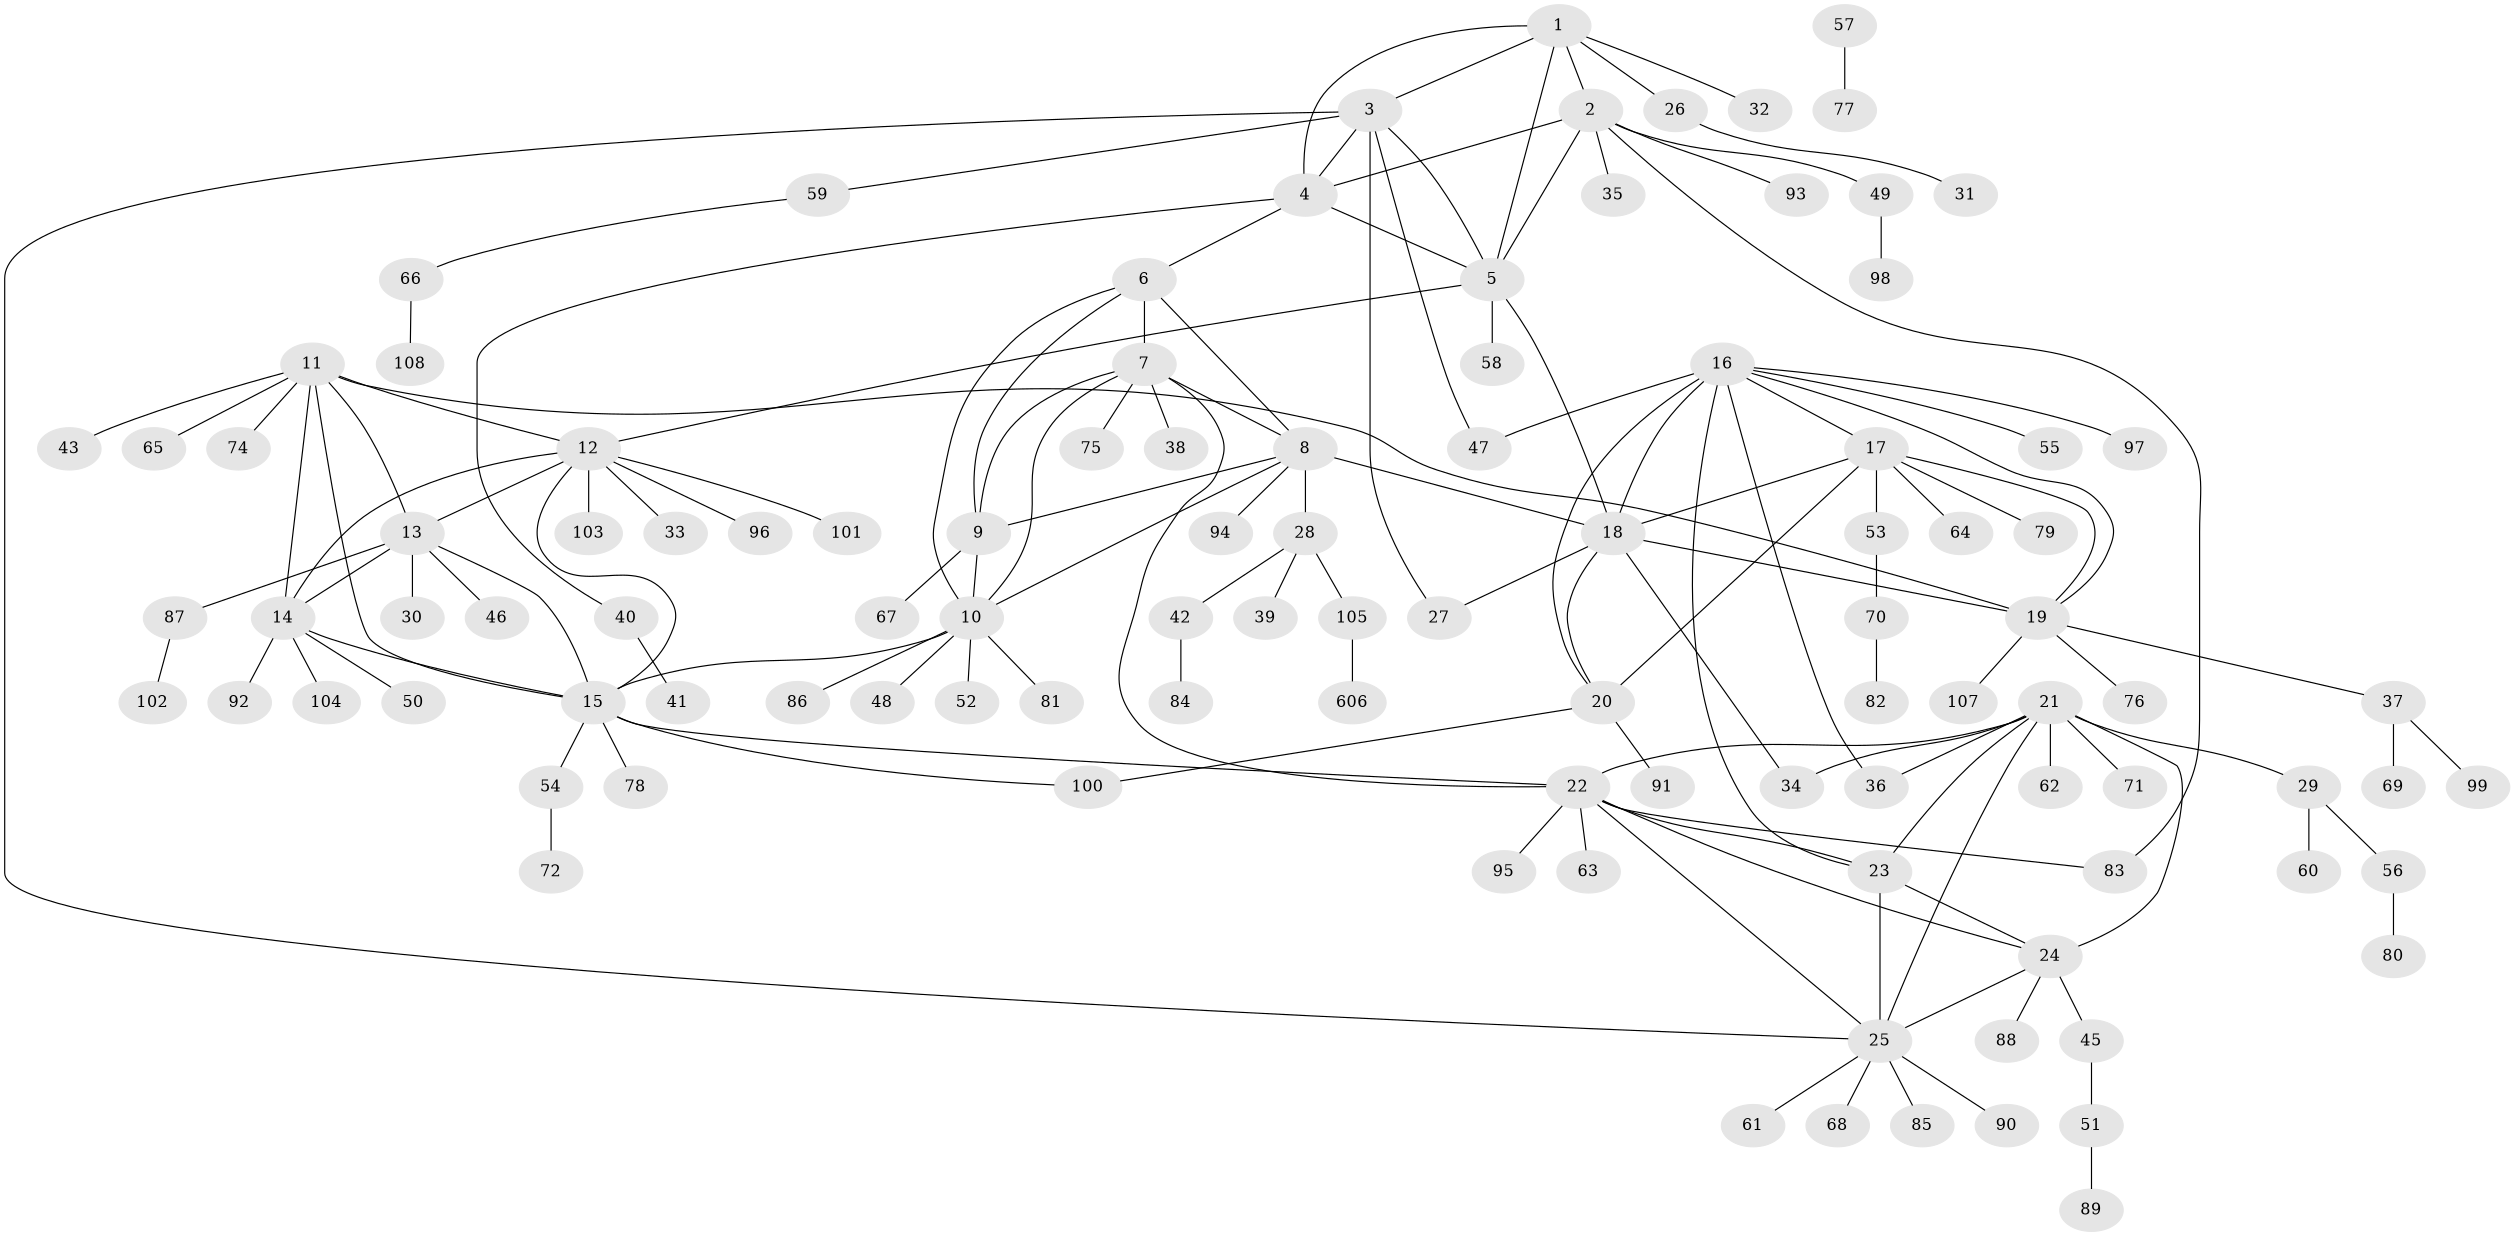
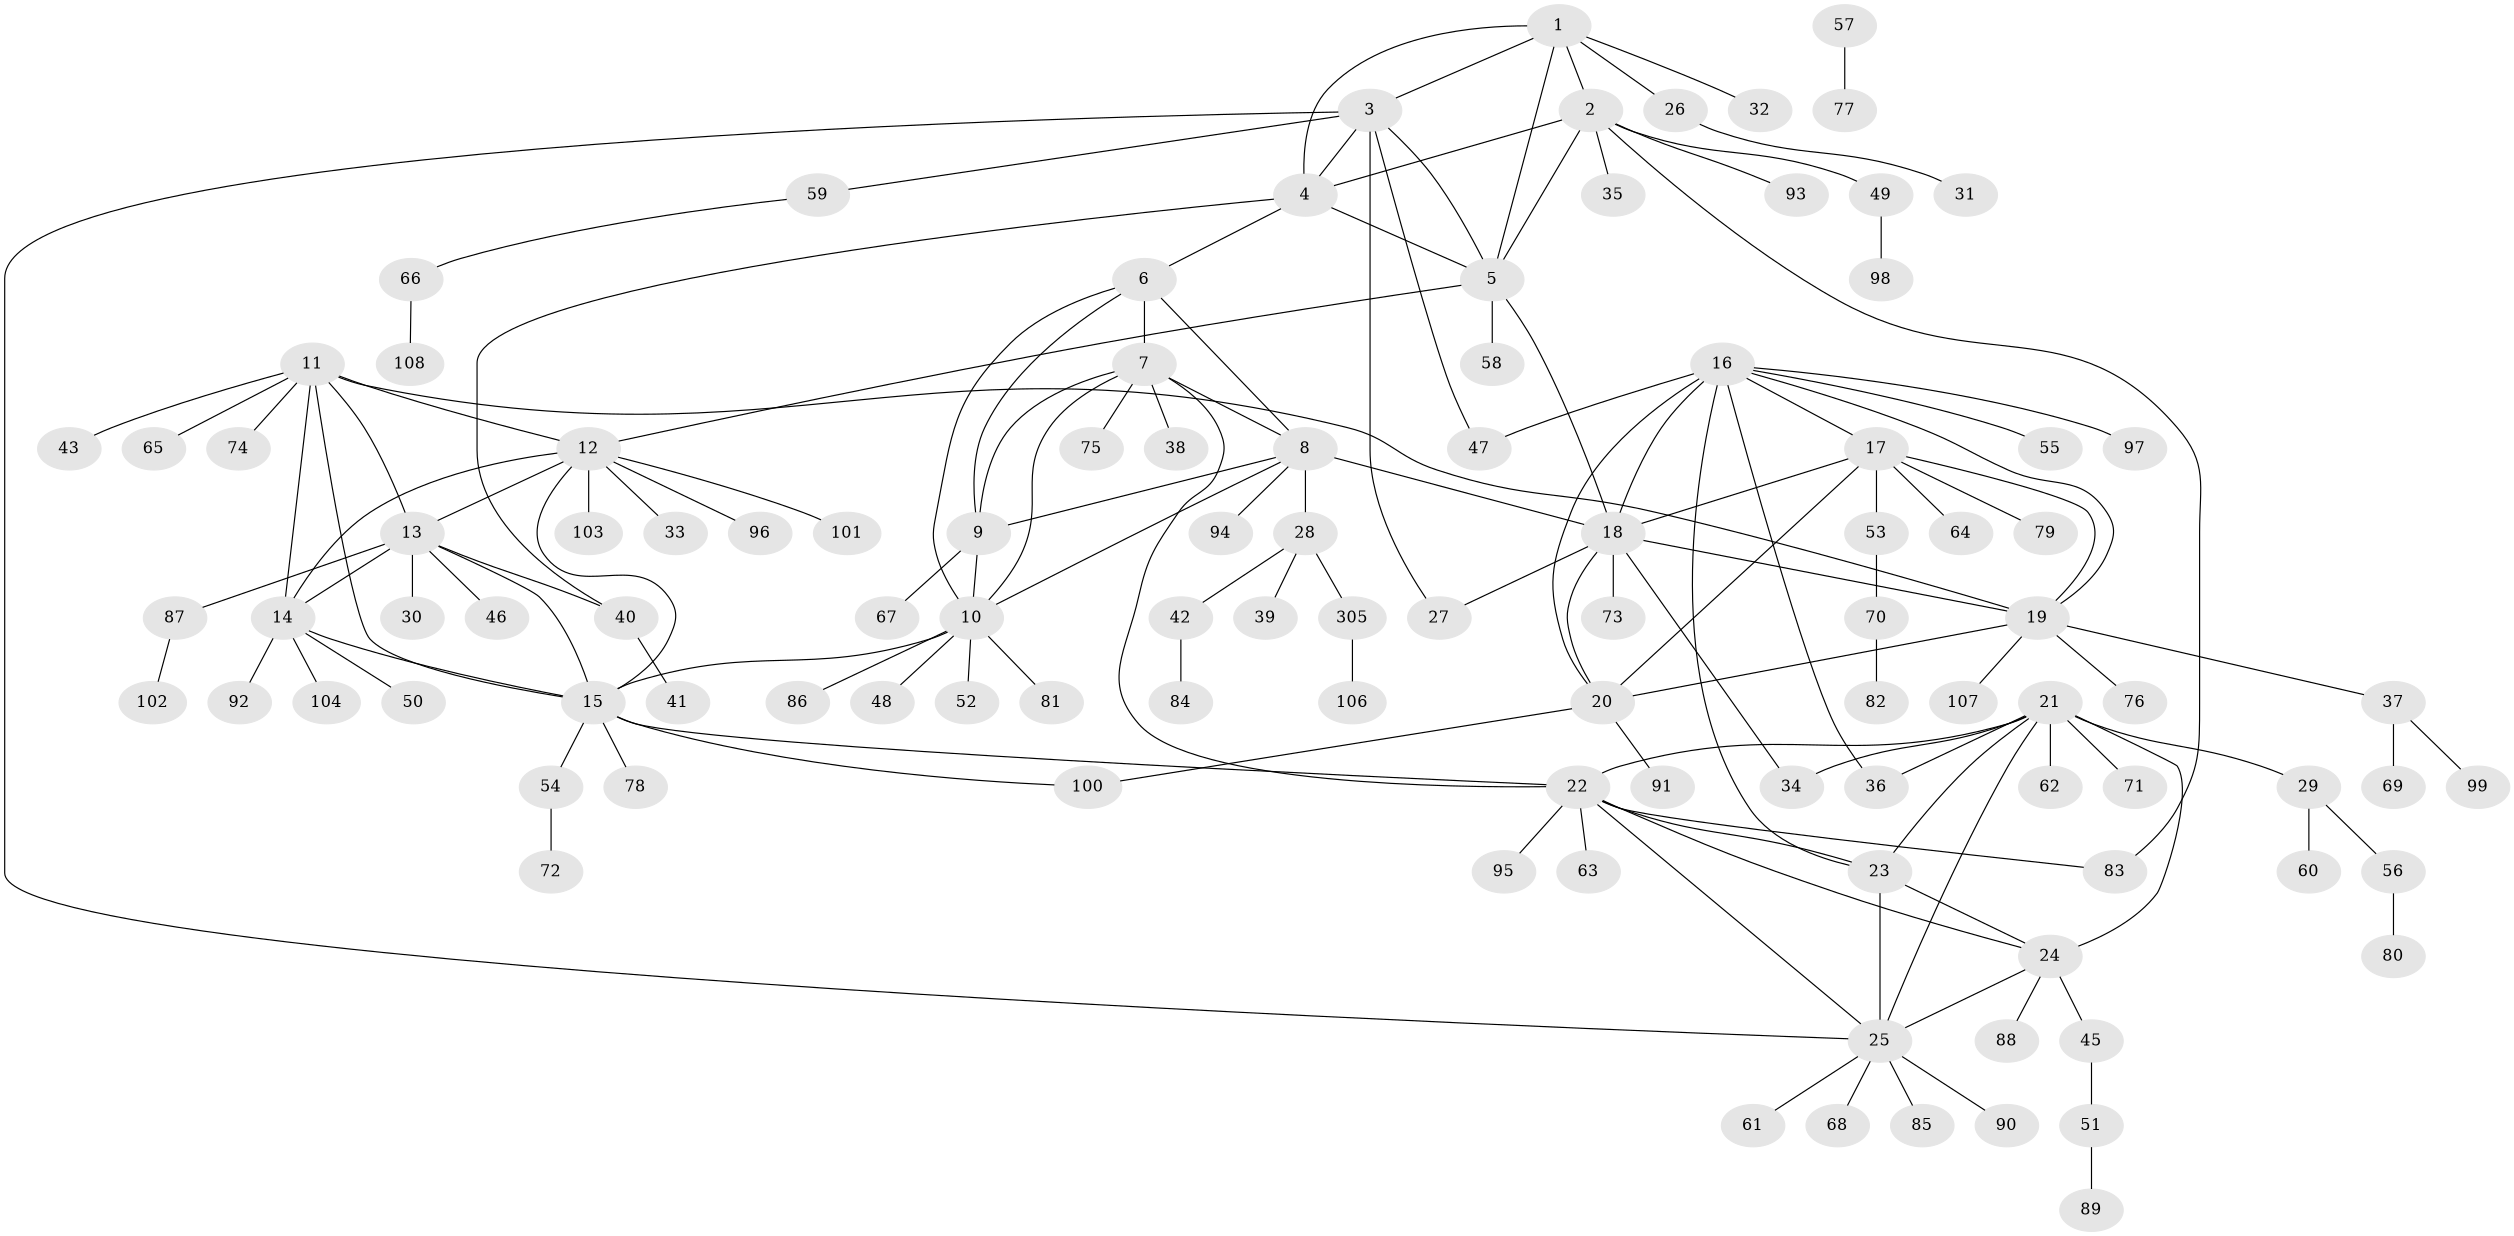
none -> (519, 576)
(1352, 618) -> (1352, 618)
none -> (1613, 618)
none -> (1820, 660)
(1352, 703) -> (1352, 703)
